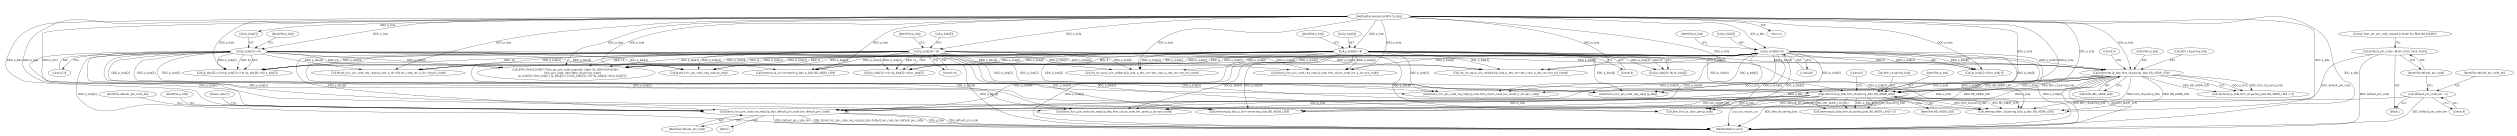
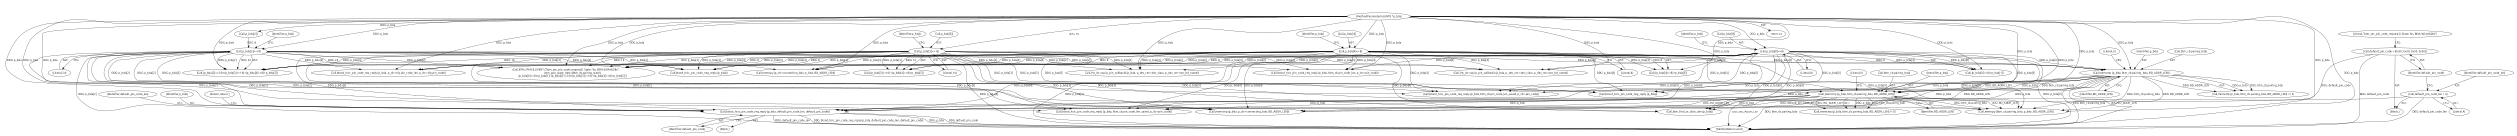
none -> (1789, 32)
(1074, 34) -> (1074, 34)
(252, 43) -> (252, 43)
(50, 60) -> (50, 60)
none -> (574, 88)
